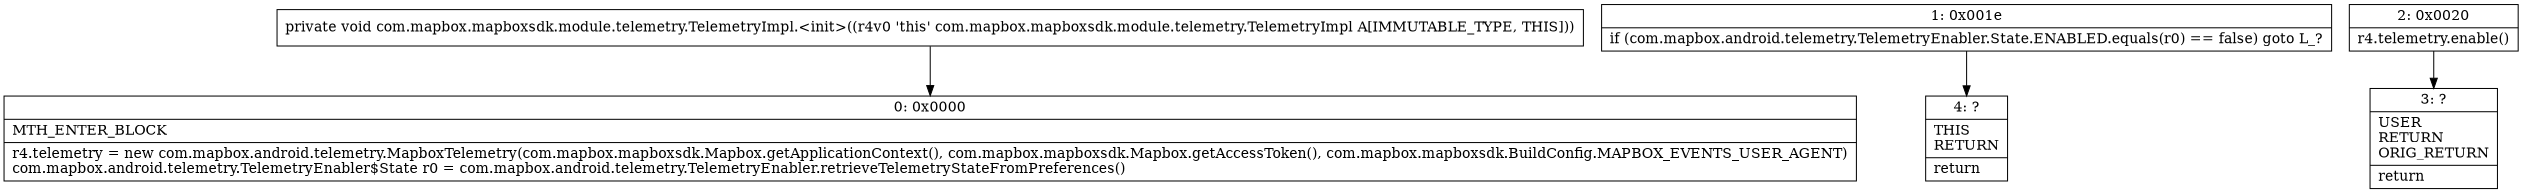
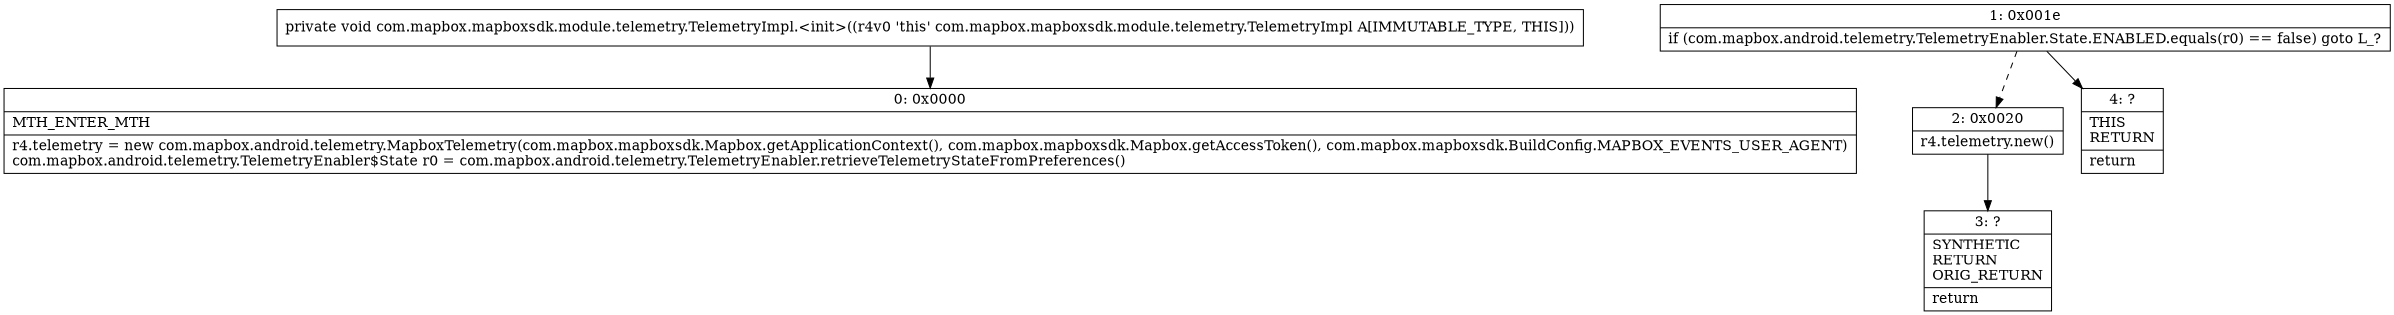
(2434, 39) -> (1988, 142)
none -> (2008, 75)
(2400, 123) -> (1977, 245)
(90, 130) -> (81, 123)
